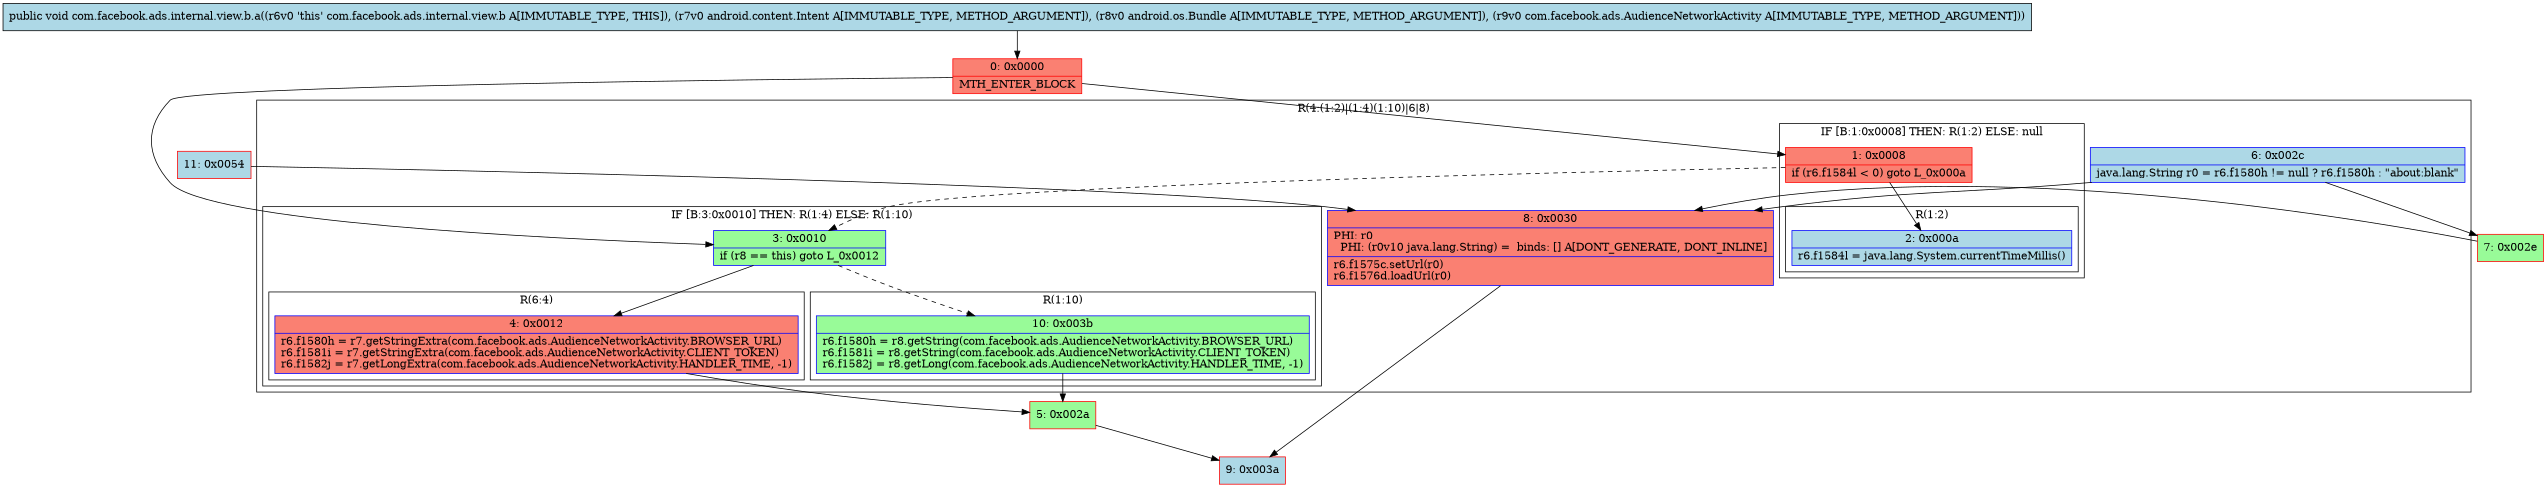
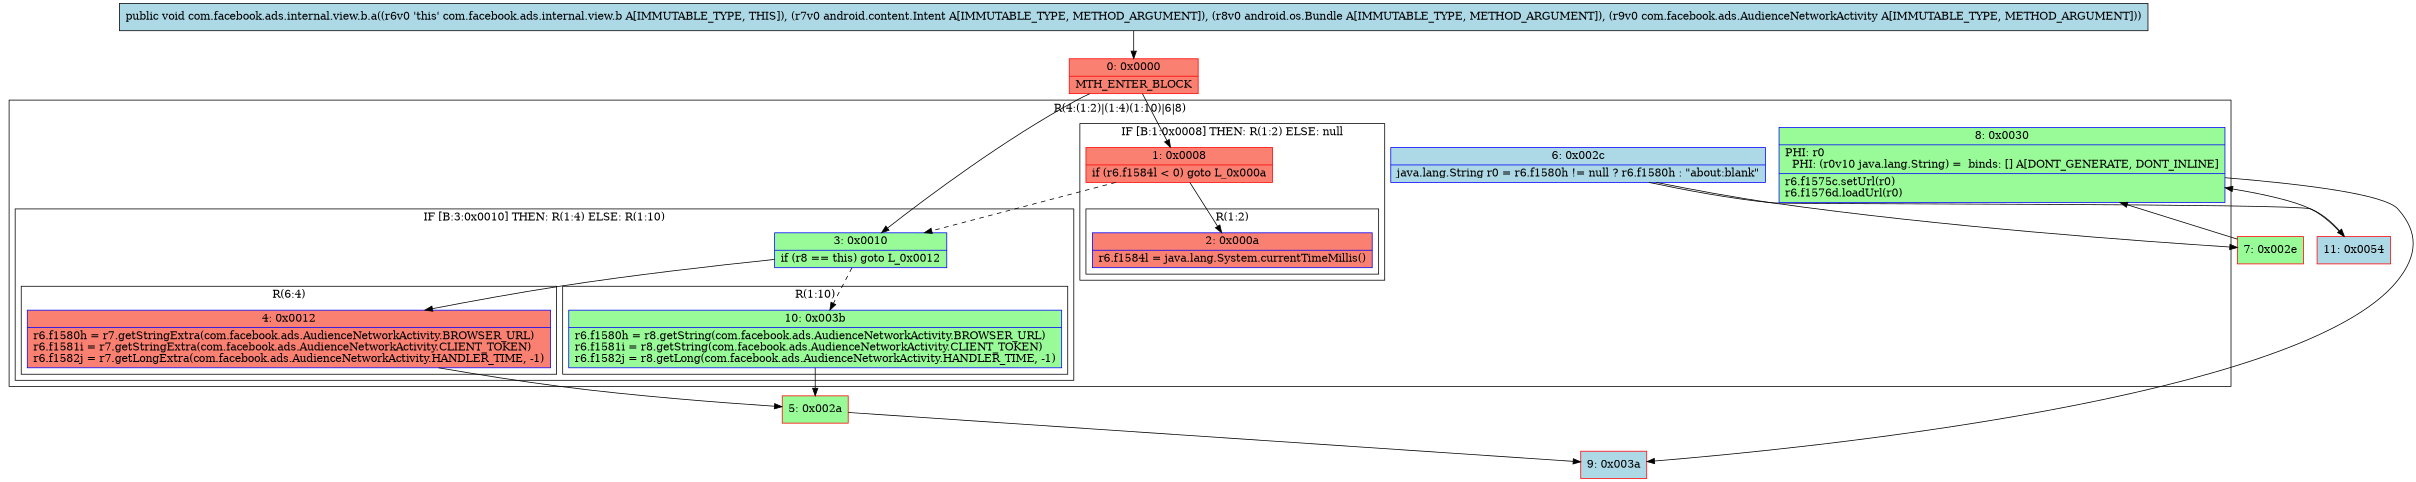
(1927, 193) -> (1997, 204)
(1550, 248) -> (2002, 165)
(1932, 248) -> (1232, 250)
